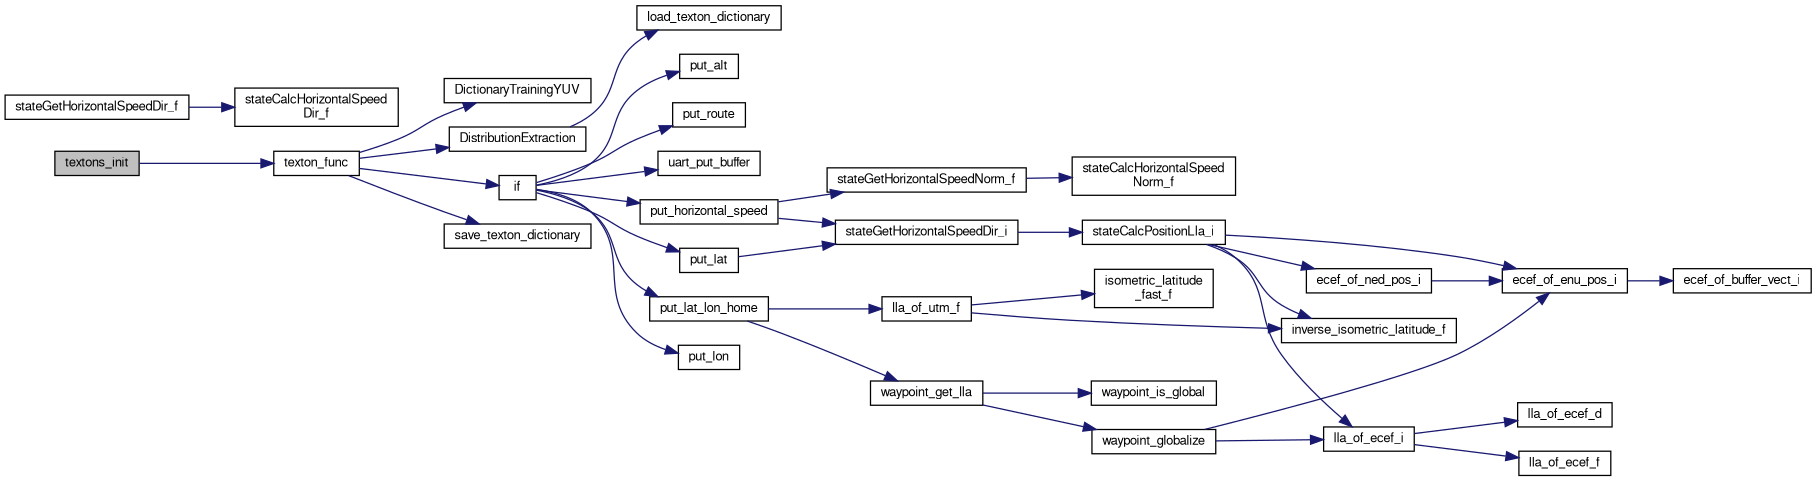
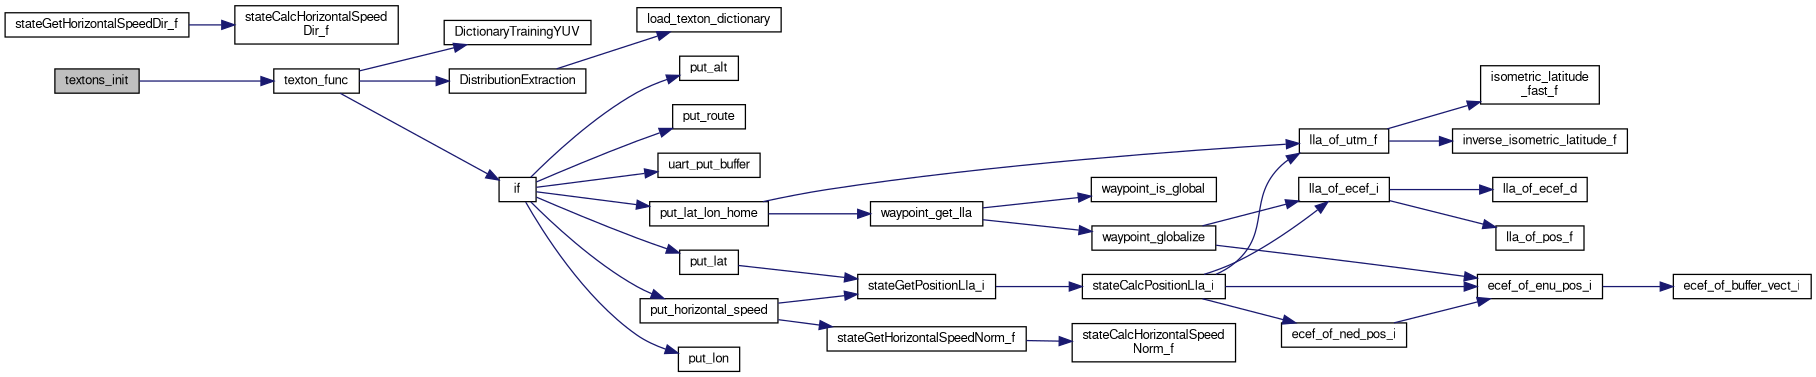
(927, 232) -> (927, 287)
(518, 236) -> none
(1267, 293) -> (1258, 221)
(1565, 463) -> (1540, 238)
